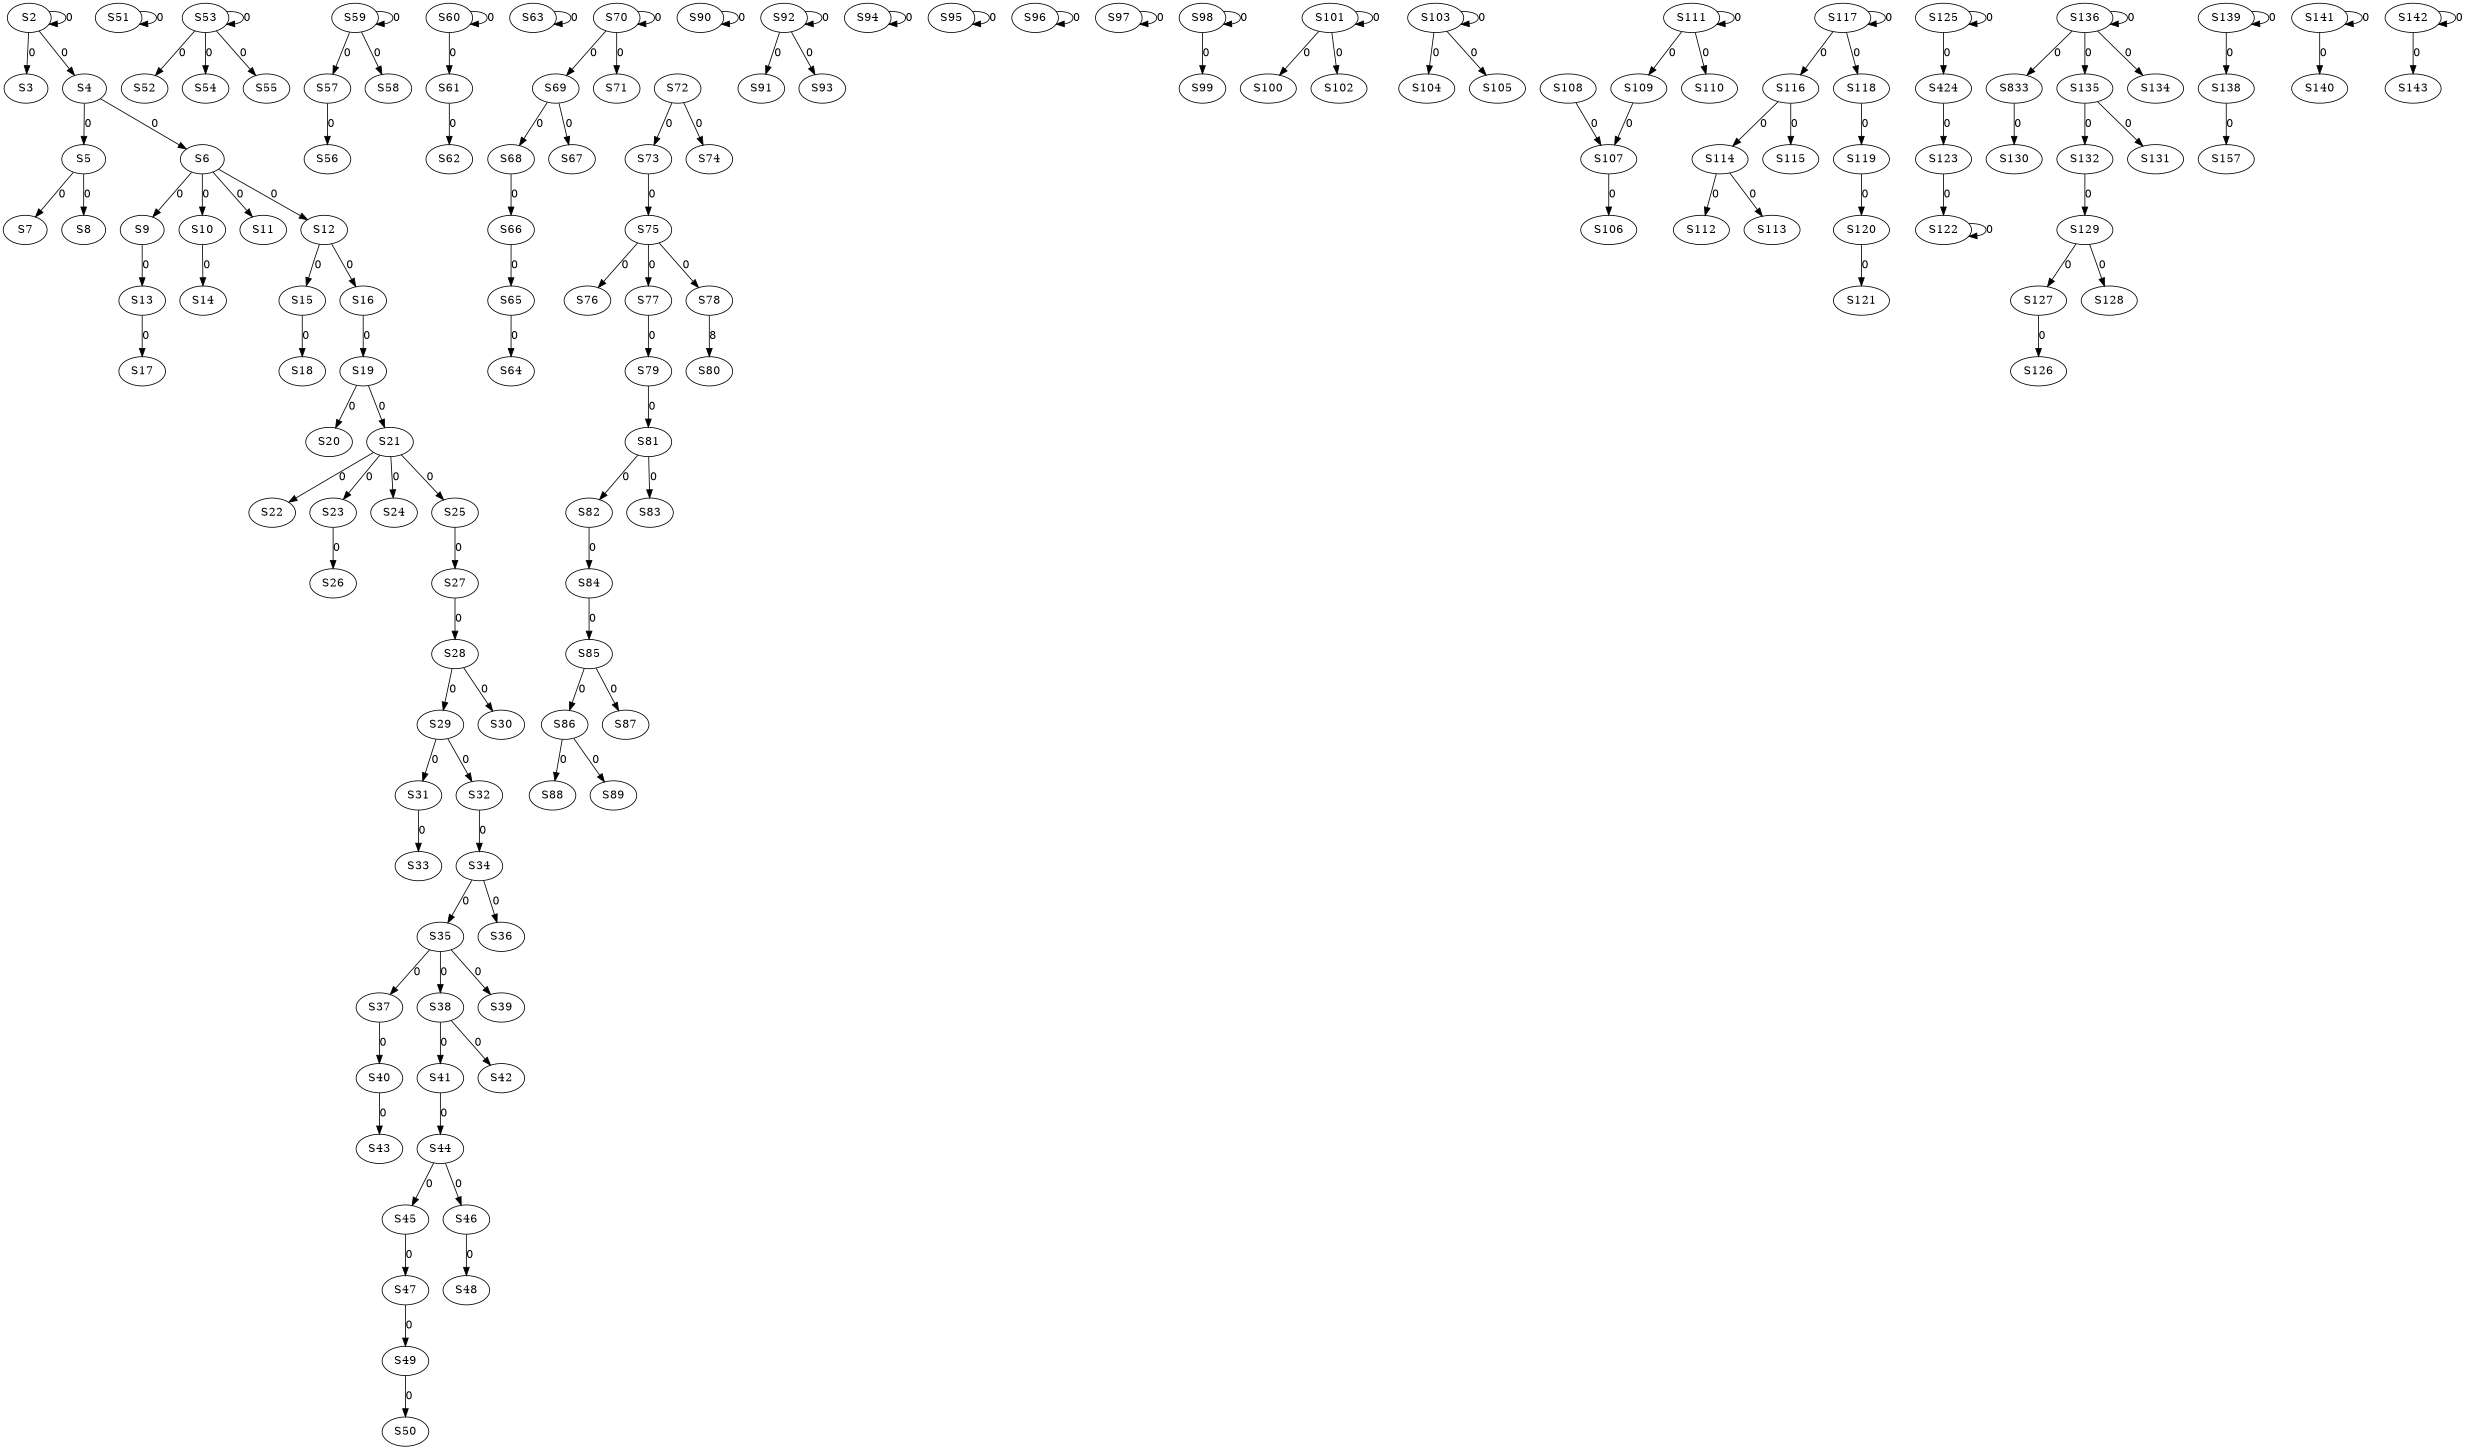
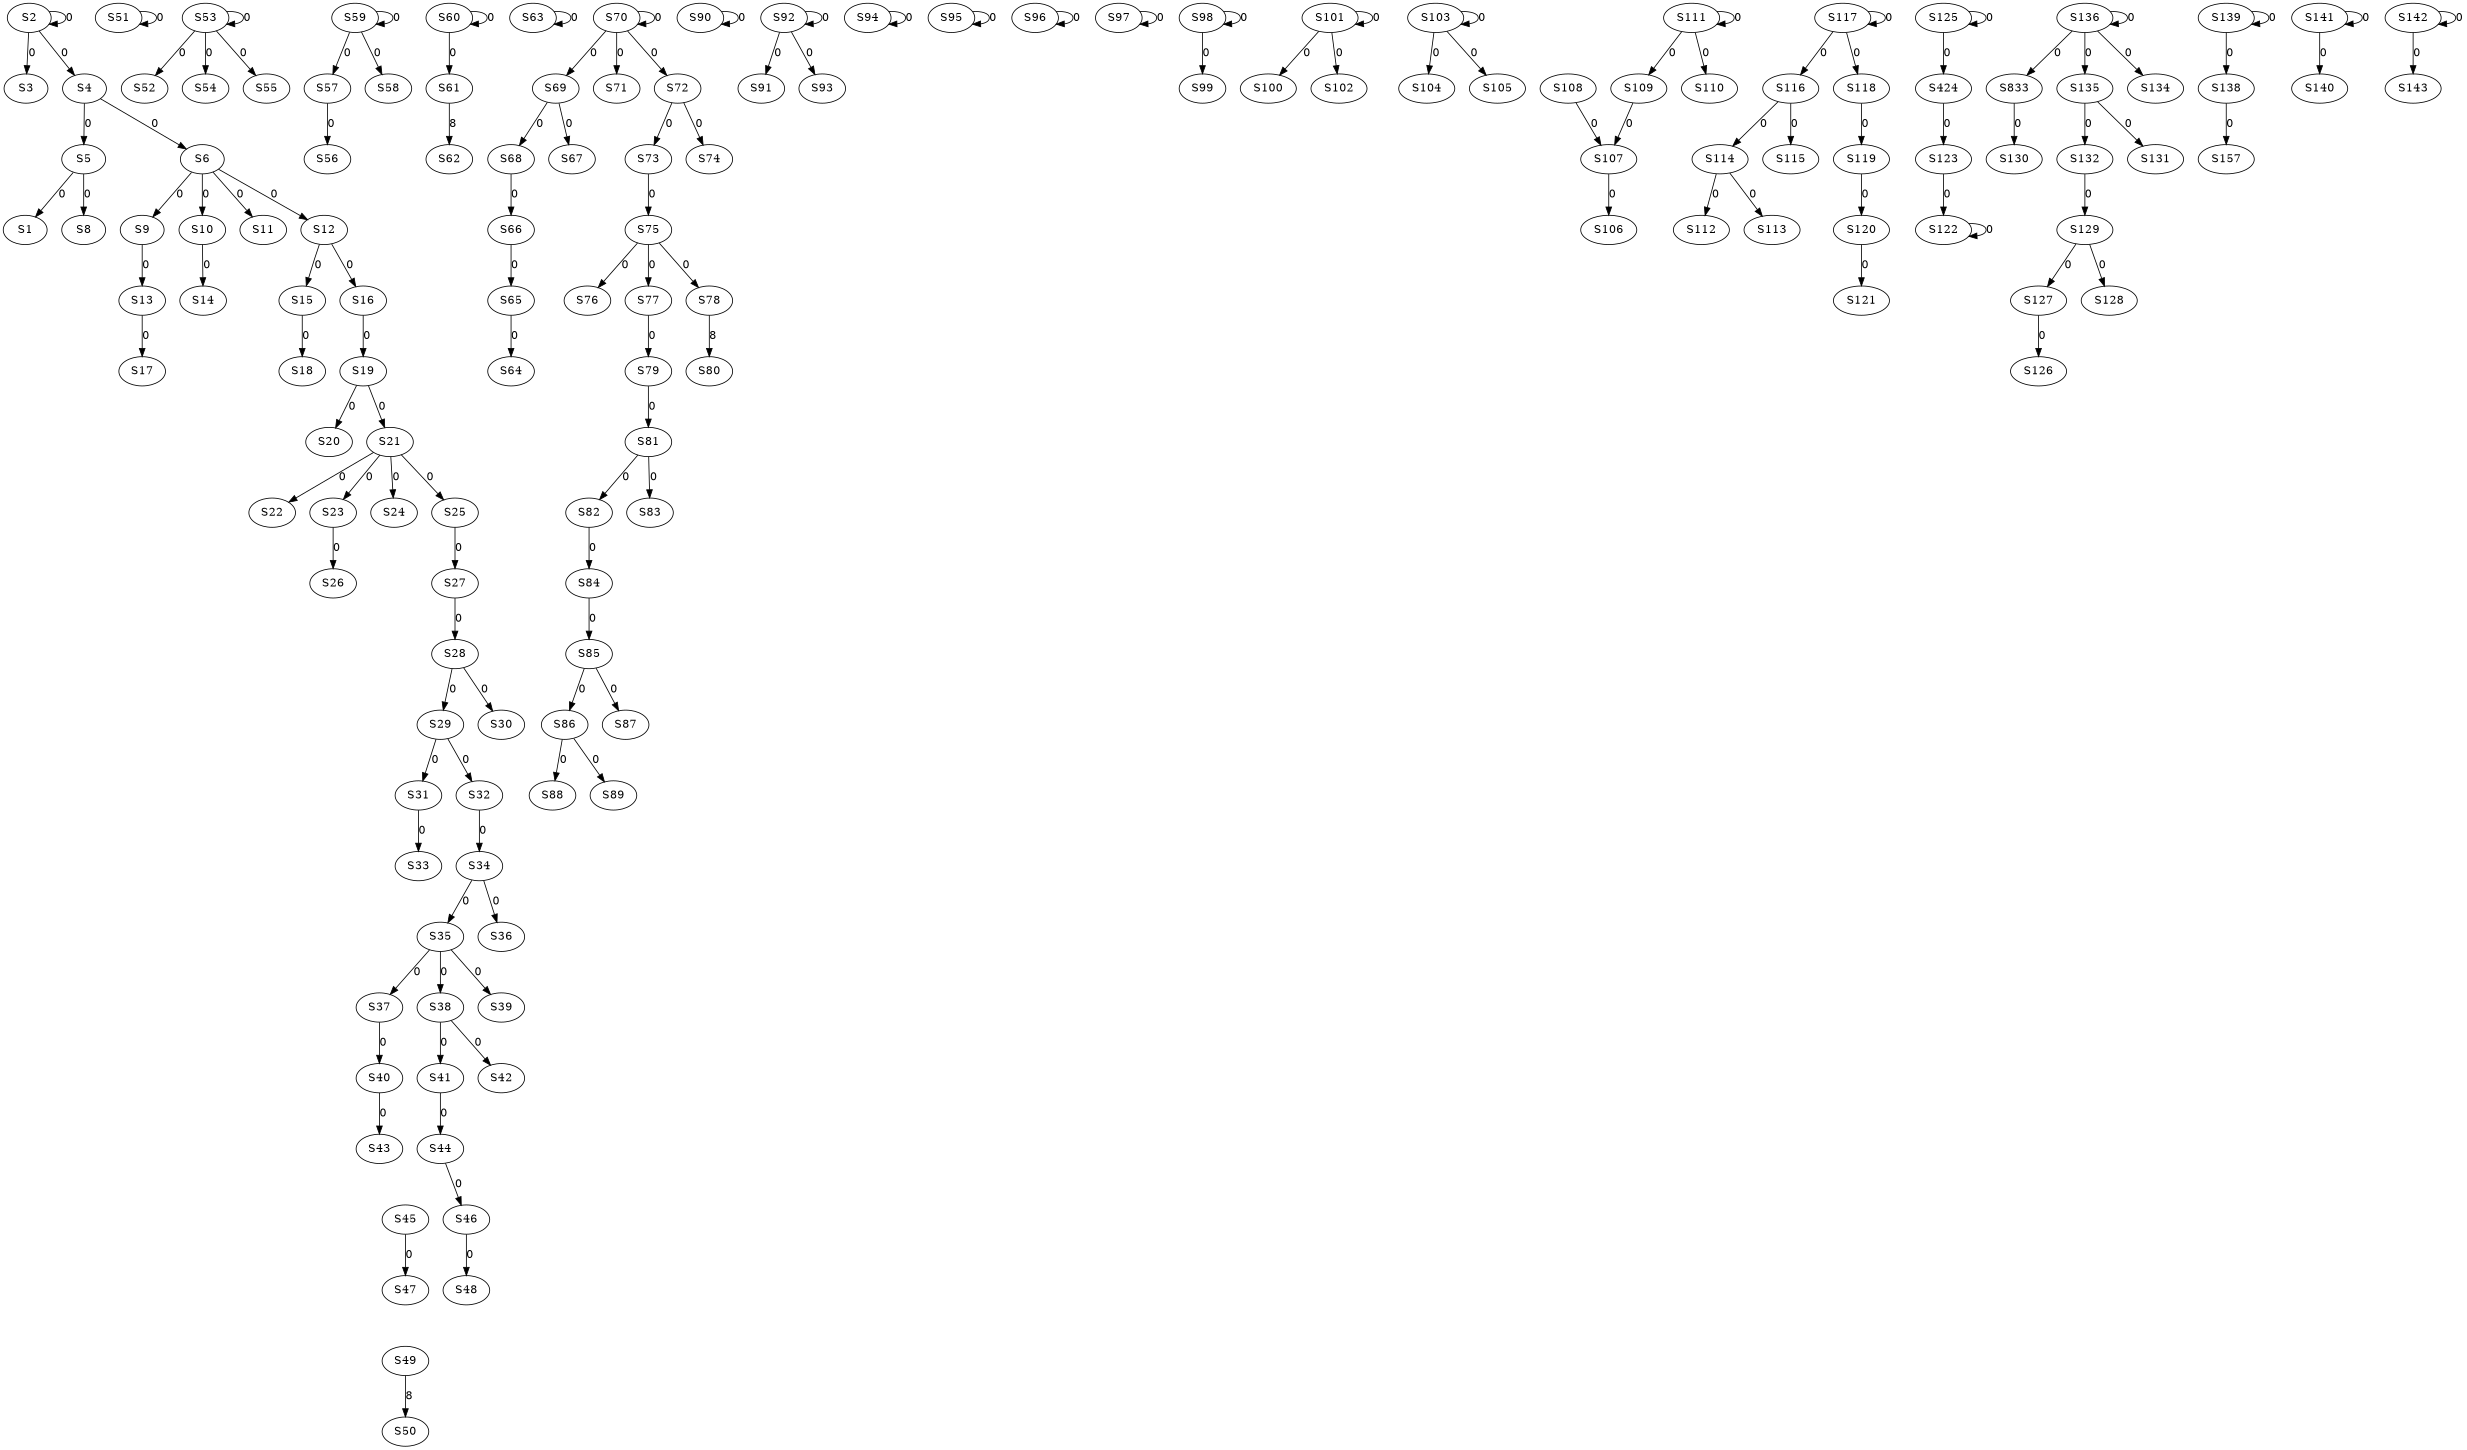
none -> (644, 50)
(453, 124) -> (453, 124)
(25, 230) -> (25, 230)
(425, 1181) -> none
(405, 1322) -> none
(410, 1396) -> (410, 1396)
